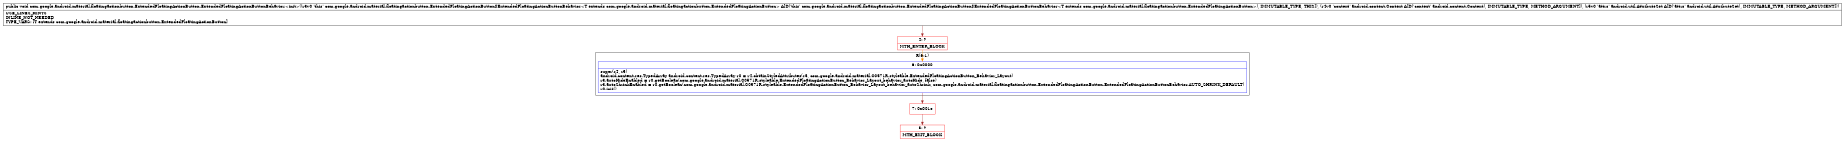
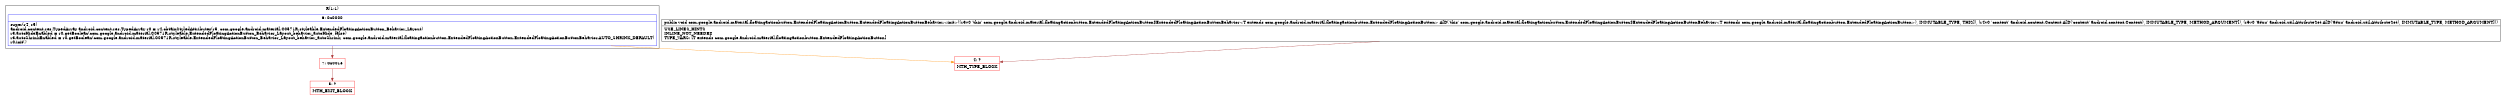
(922, 46) -> (977, 67)
(922, 54) -> (781, 54)
(922, 56) -> (332, 9)
